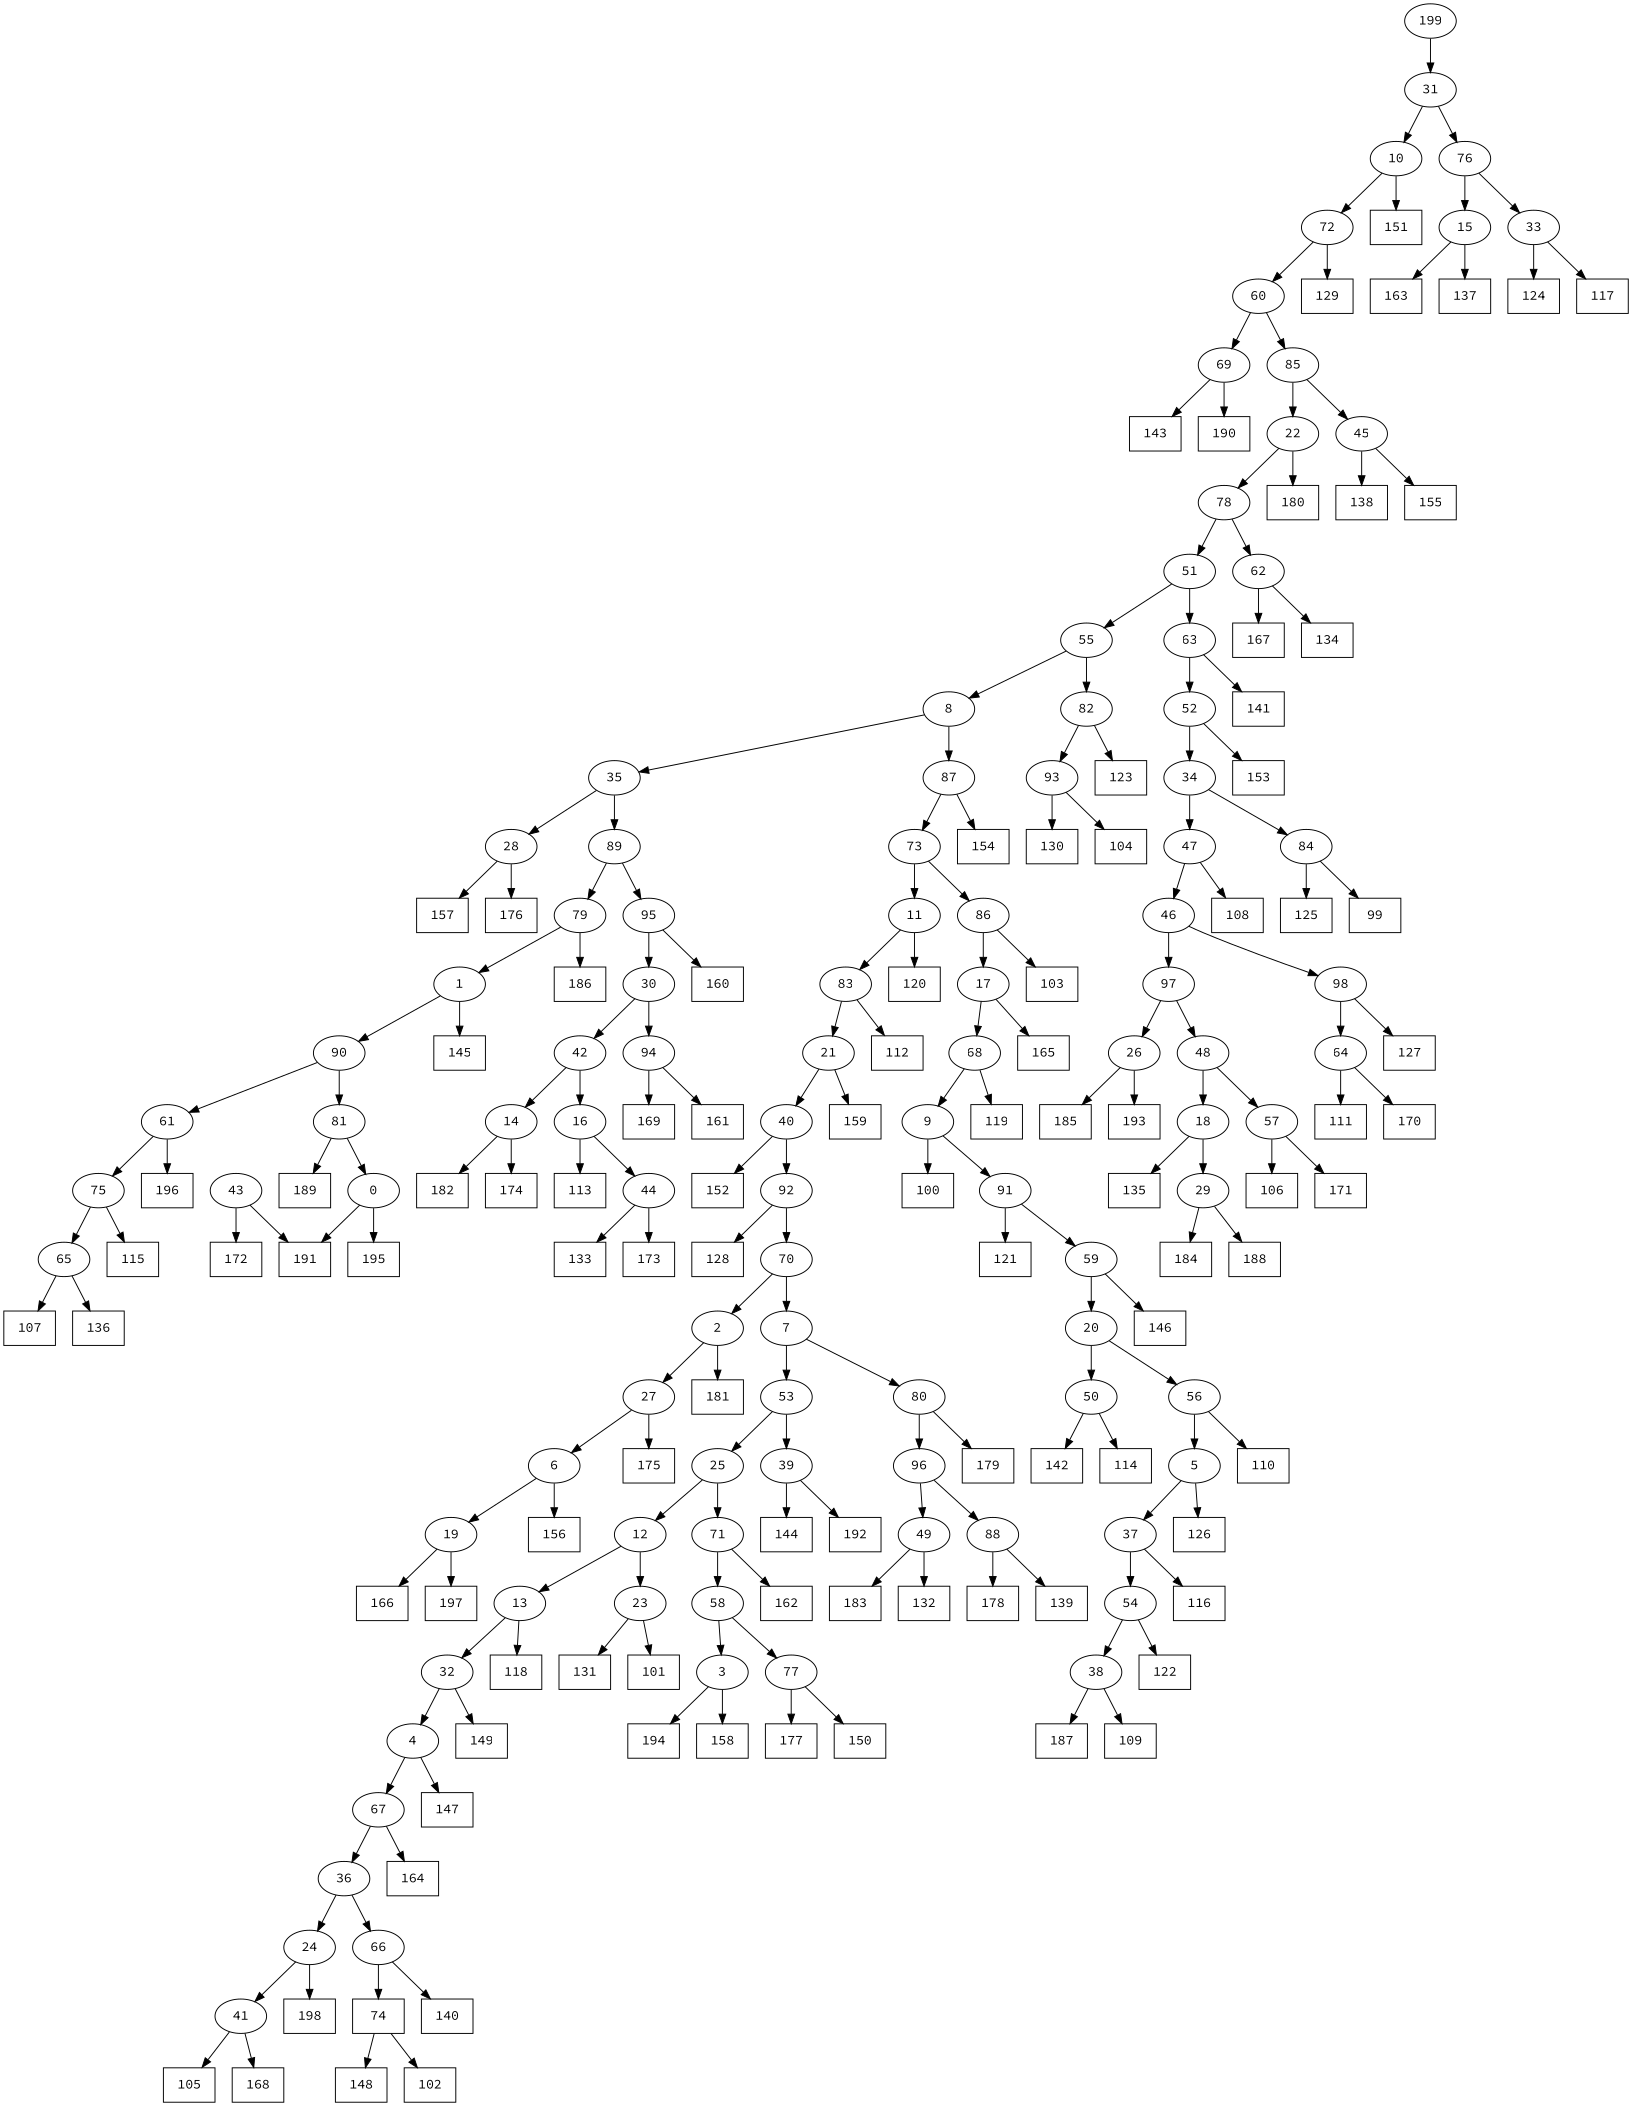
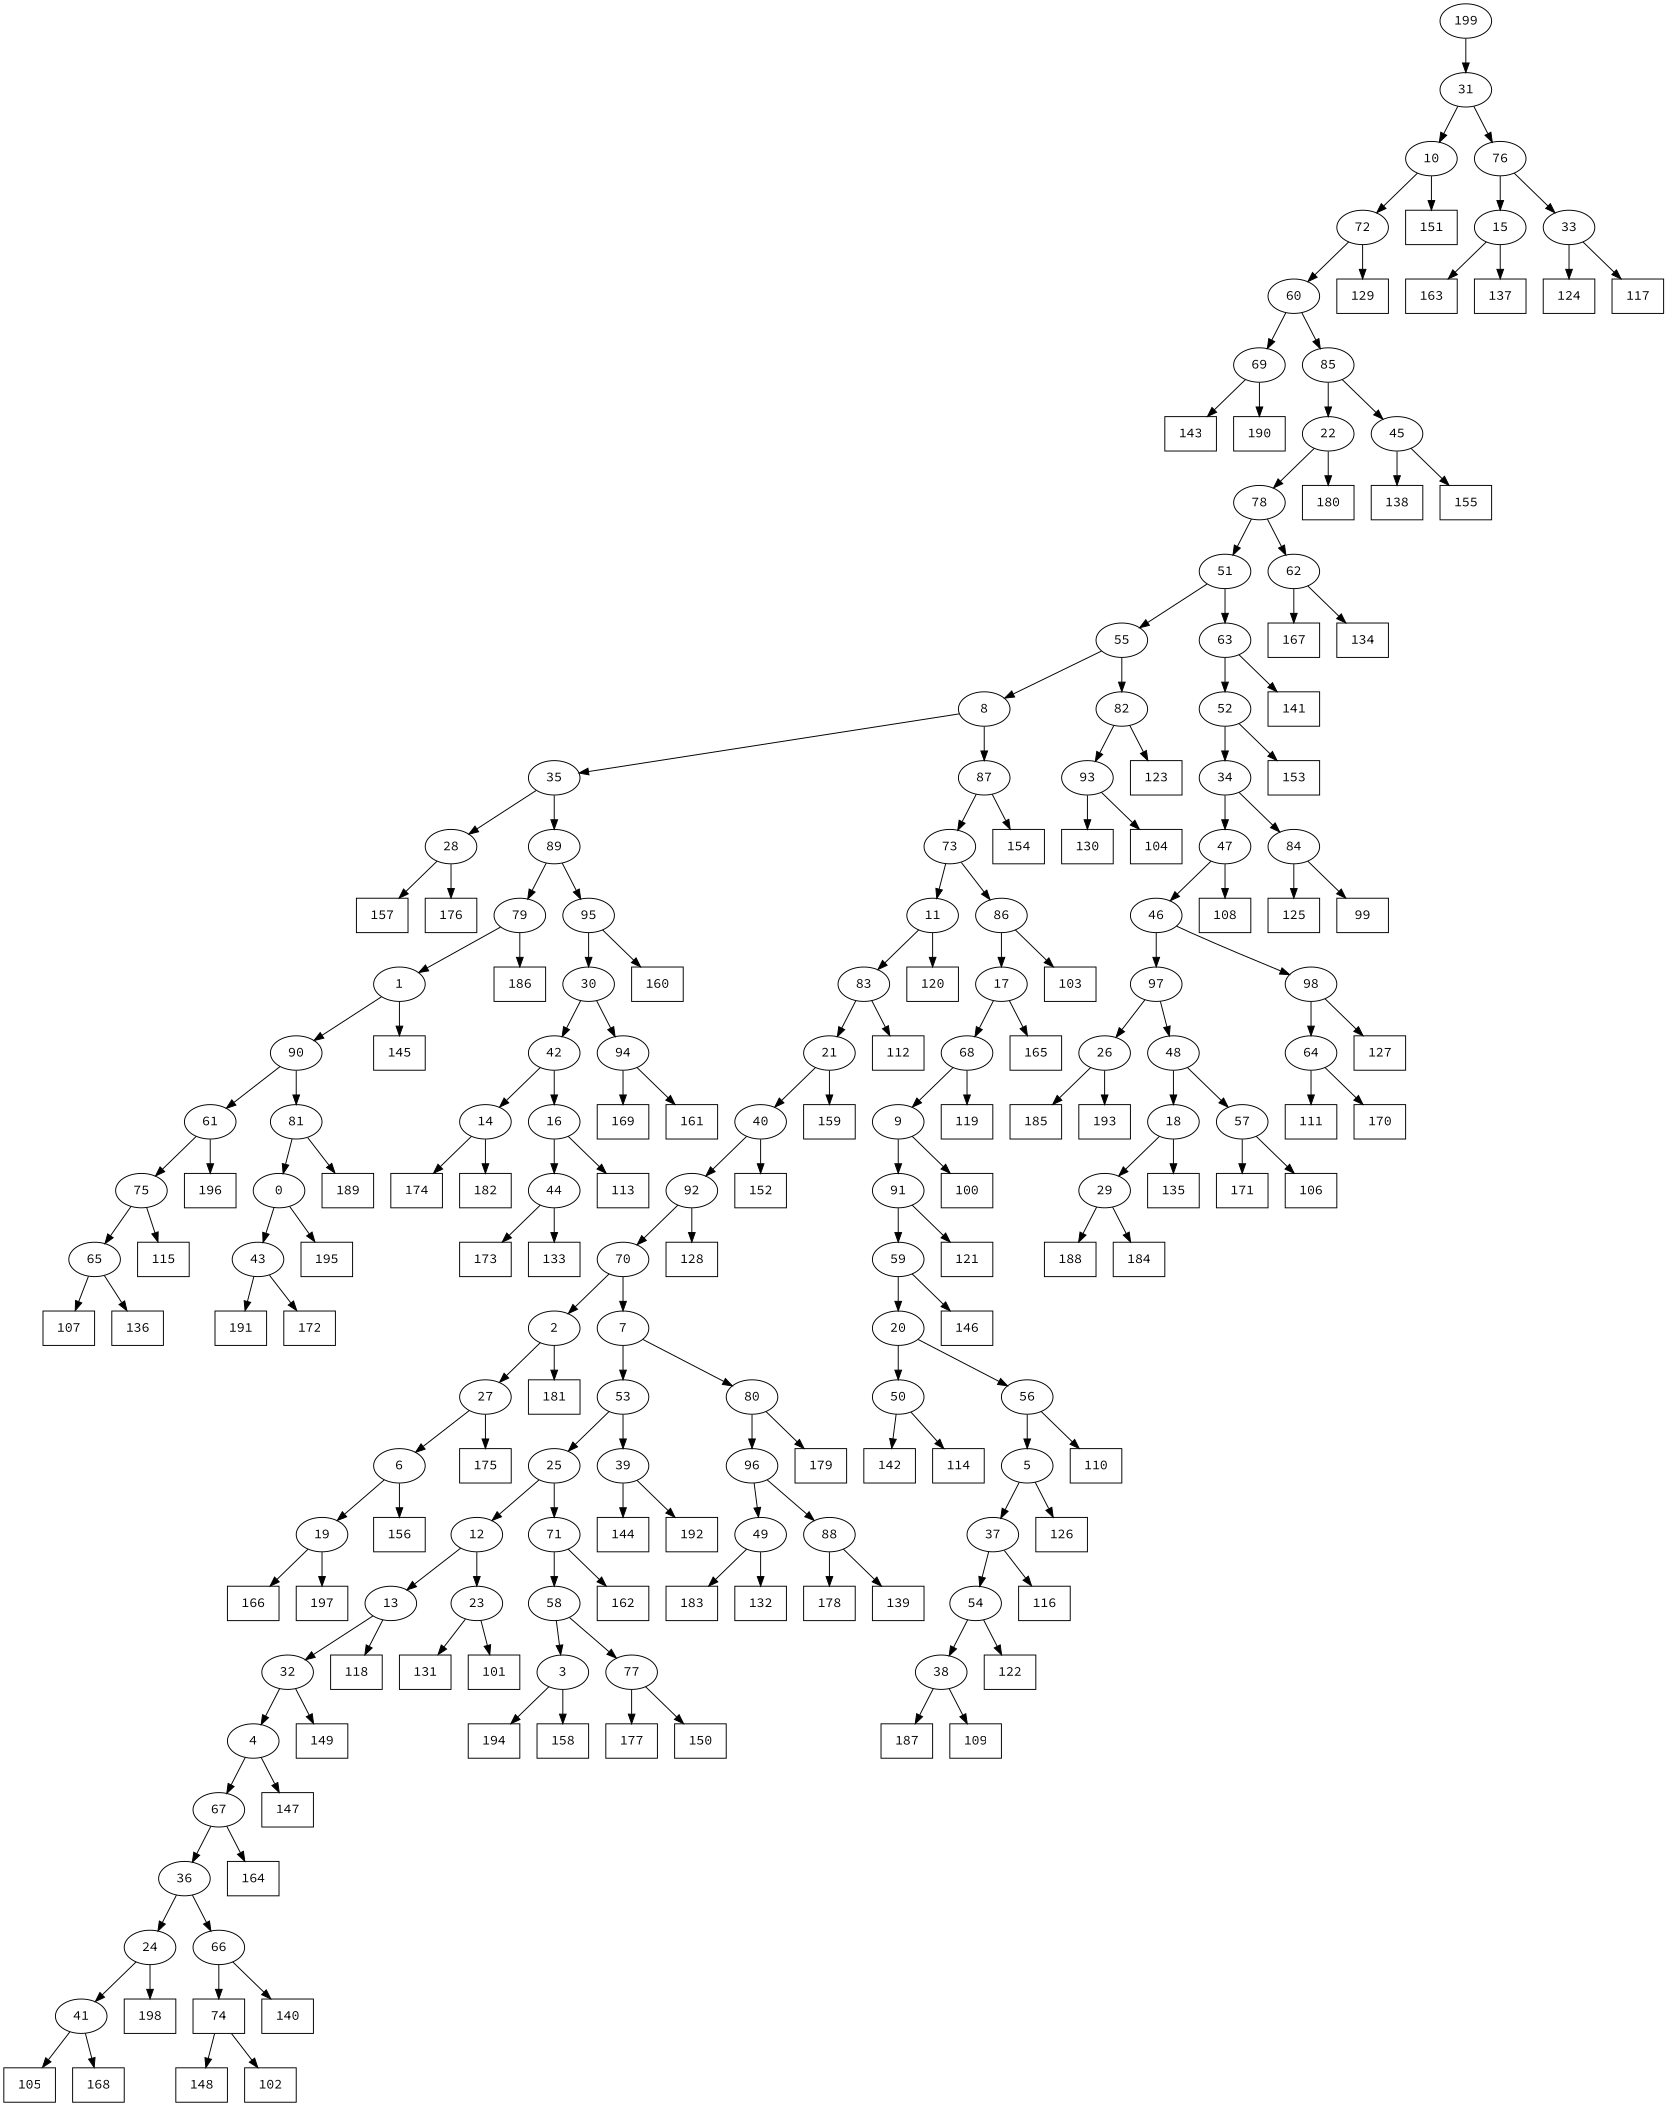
(344, 1220) -> (270, 1221)
